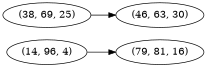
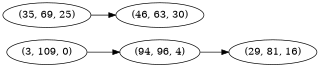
(47, 15) -> (47, 15)
none -> (47, 52)
(47, 52) -> (160, 52)
(160, 52) -> (273, 52)
